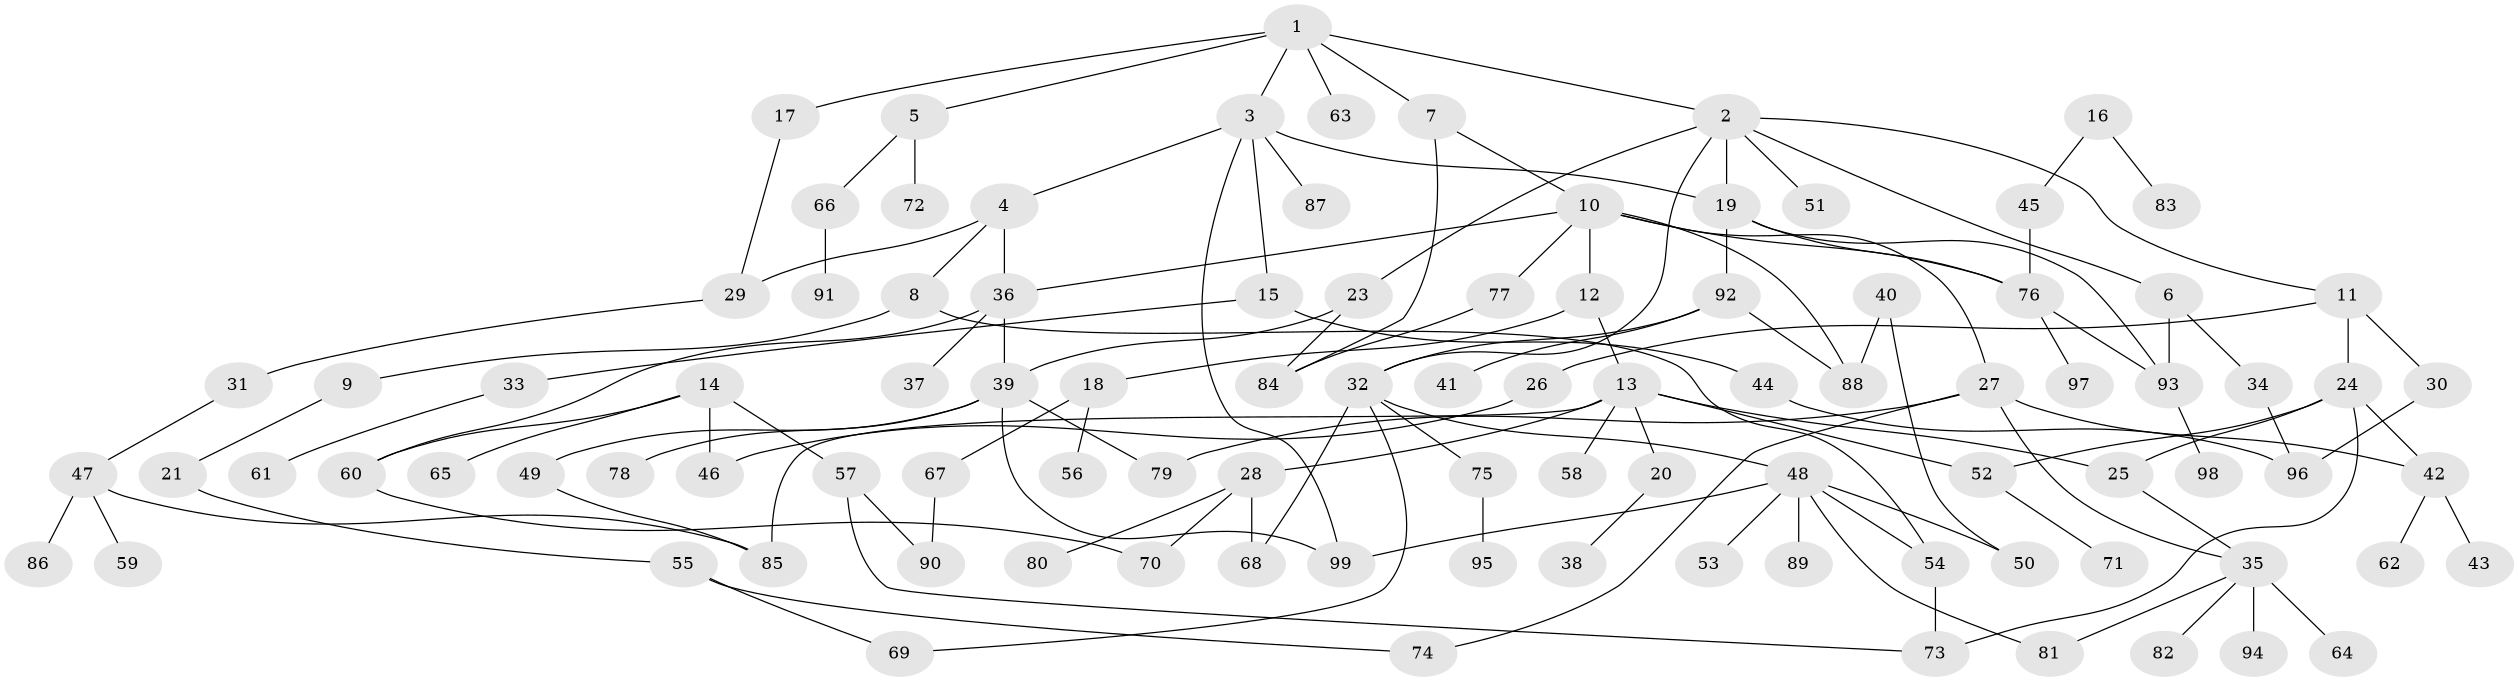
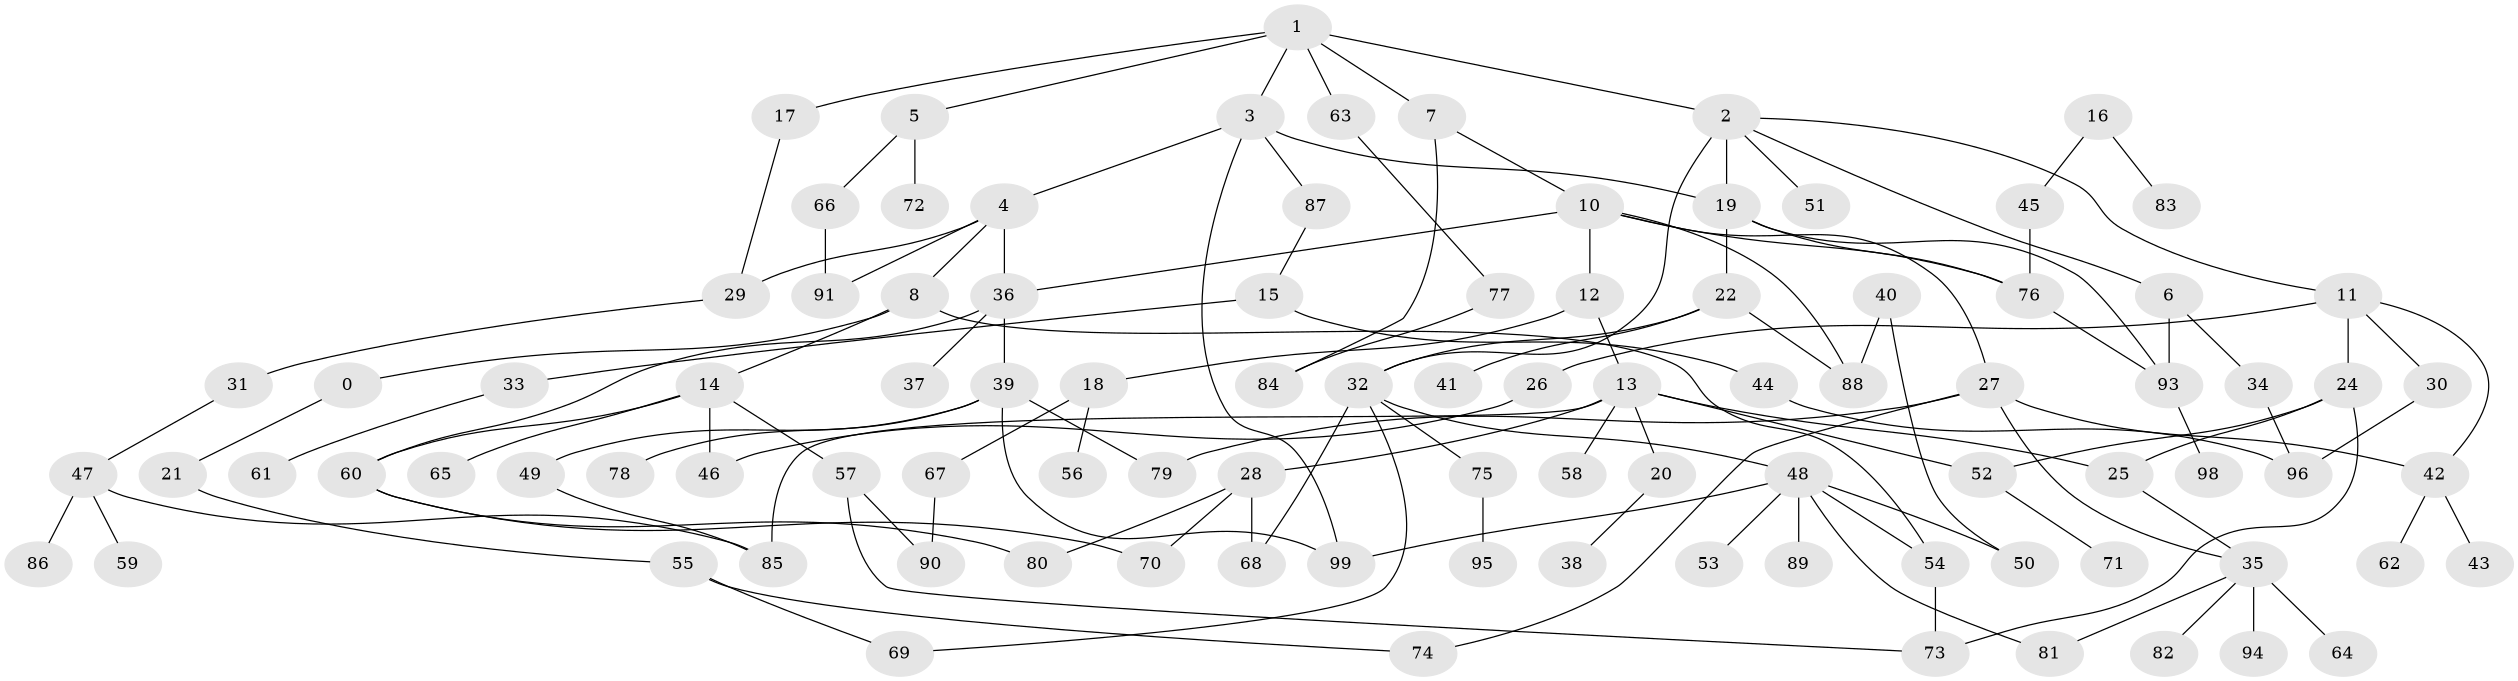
(1260, 206) -> (1297, 243)
none -> (915, 251)
(1545, 251) -> (1421, 206)
(1359, 296) -> none
(1727, 296) -> (1727, 296)
none -> (776, 358)
(348, 385) -> (348, 385)
(2080, 385) -> none
(2392, 430) -> (2477, 356)
none -> (693, 525)
